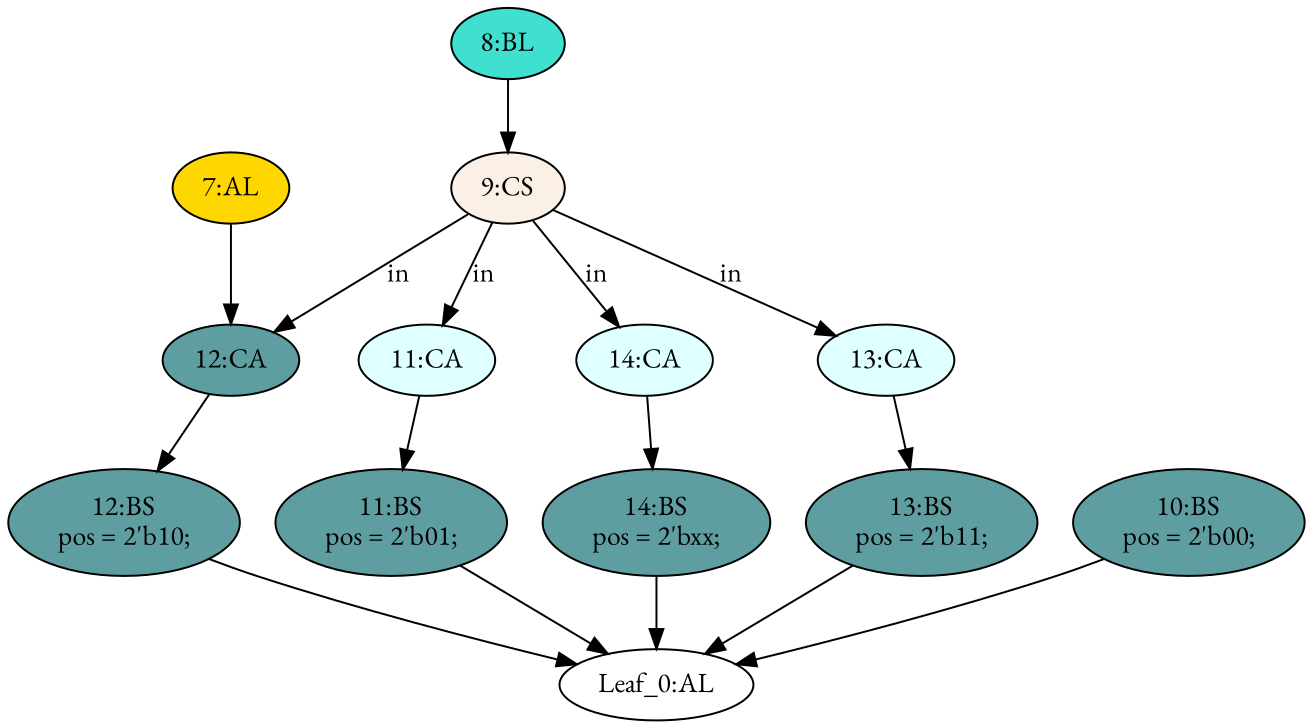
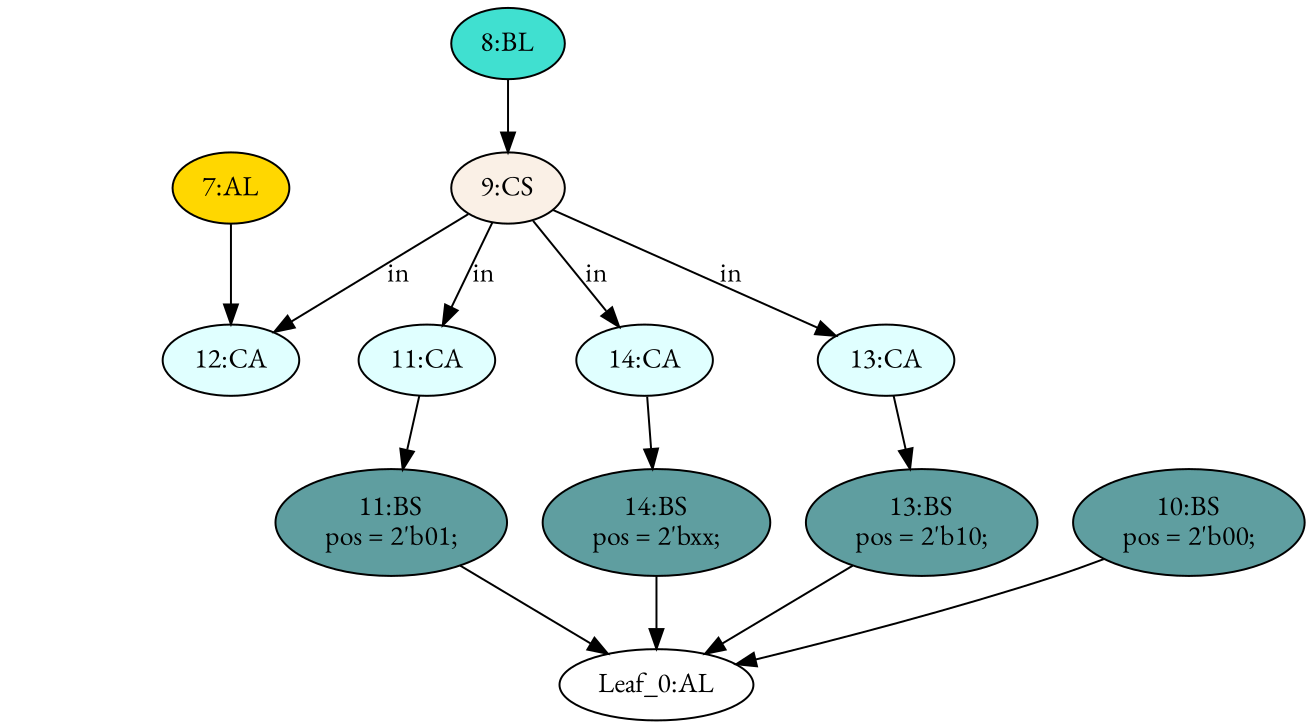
(231, 360) -> (231, 360)
(124, 522) -> none
(922, 522) -> (922, 522)
